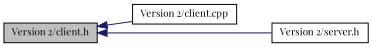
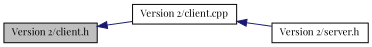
(190, 33) -> (259, 25)
